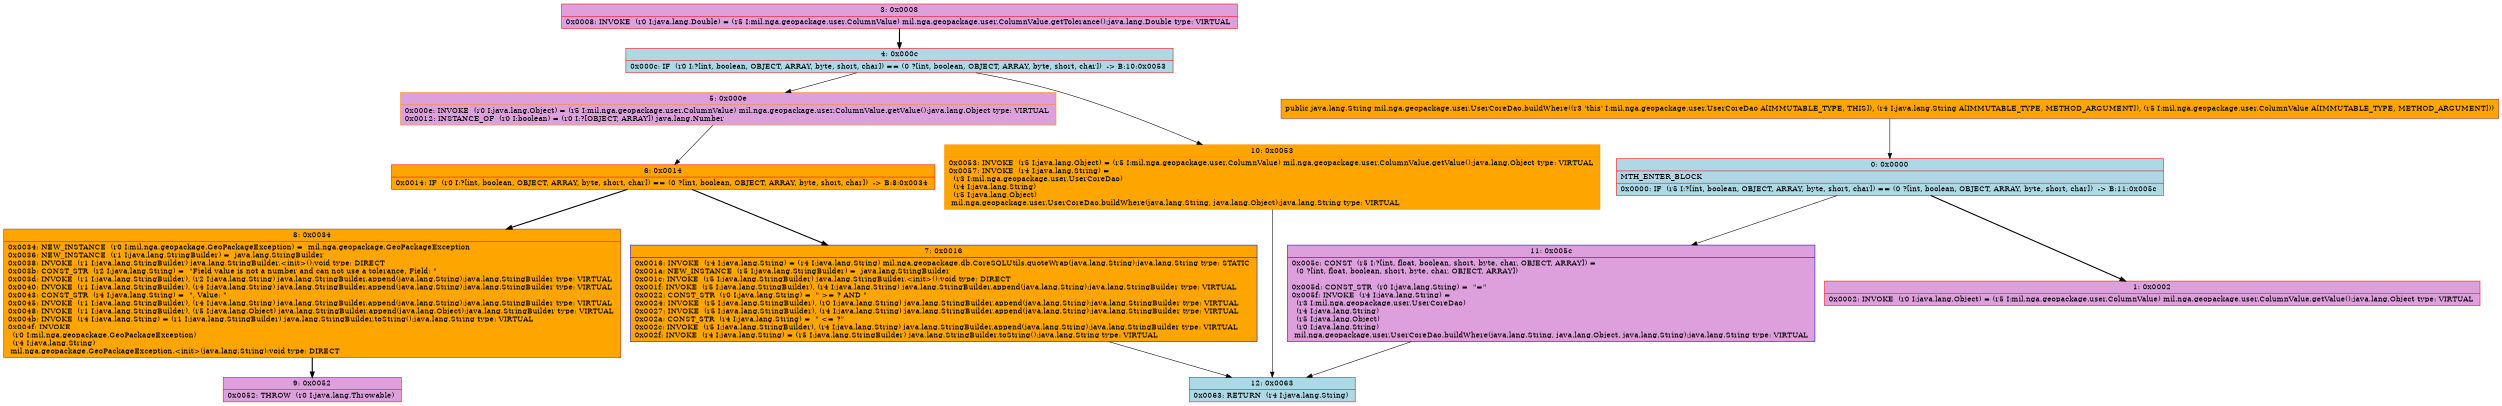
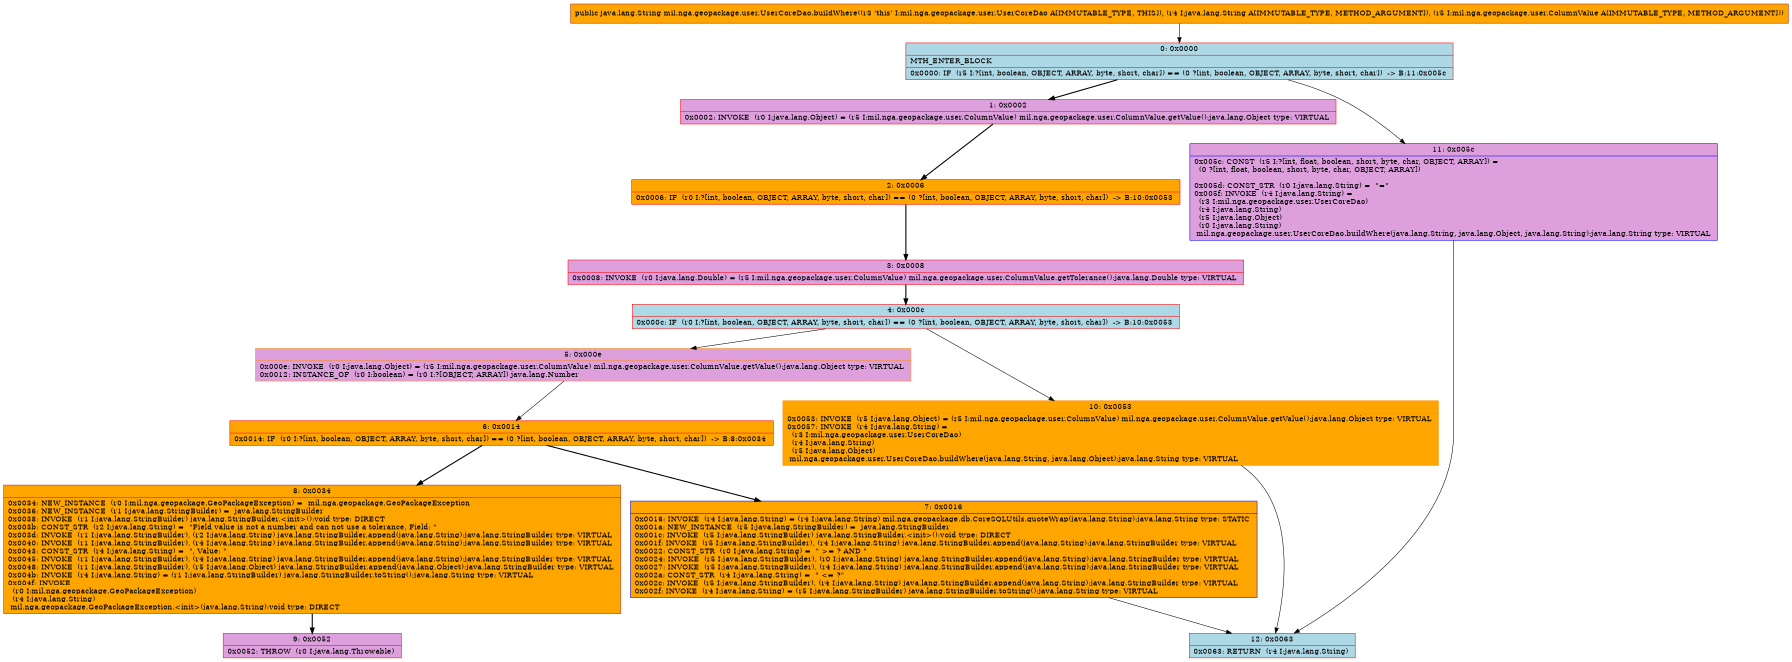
none -> (906, 192)
